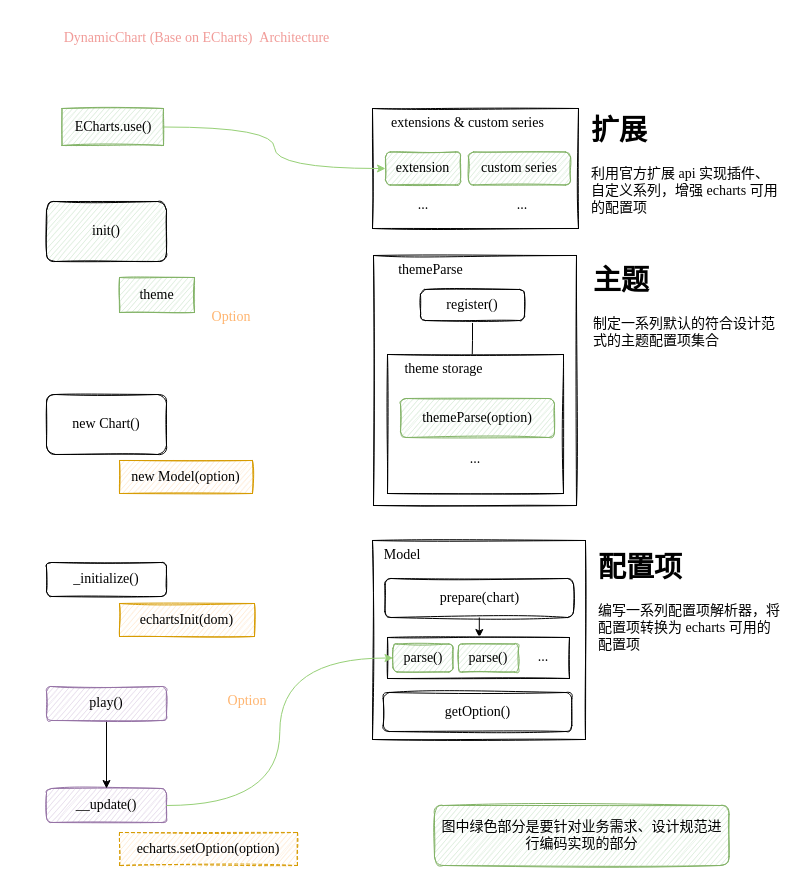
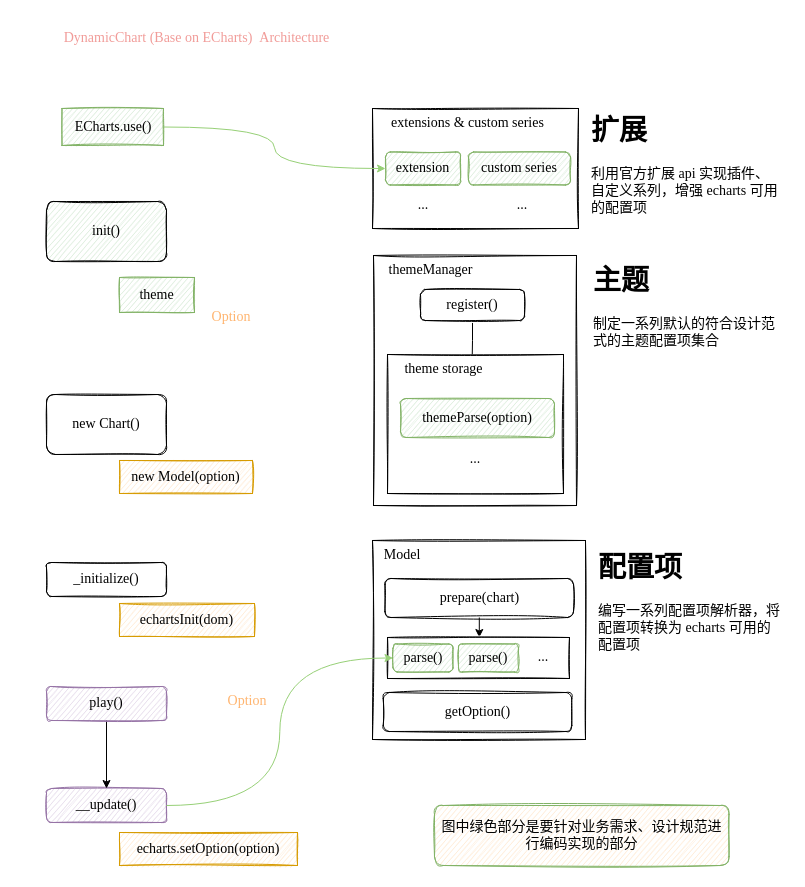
(431, 271) -> (431, 271)
(582, 836) -> (582, 836)
(209, 849) -> (209, 849)
